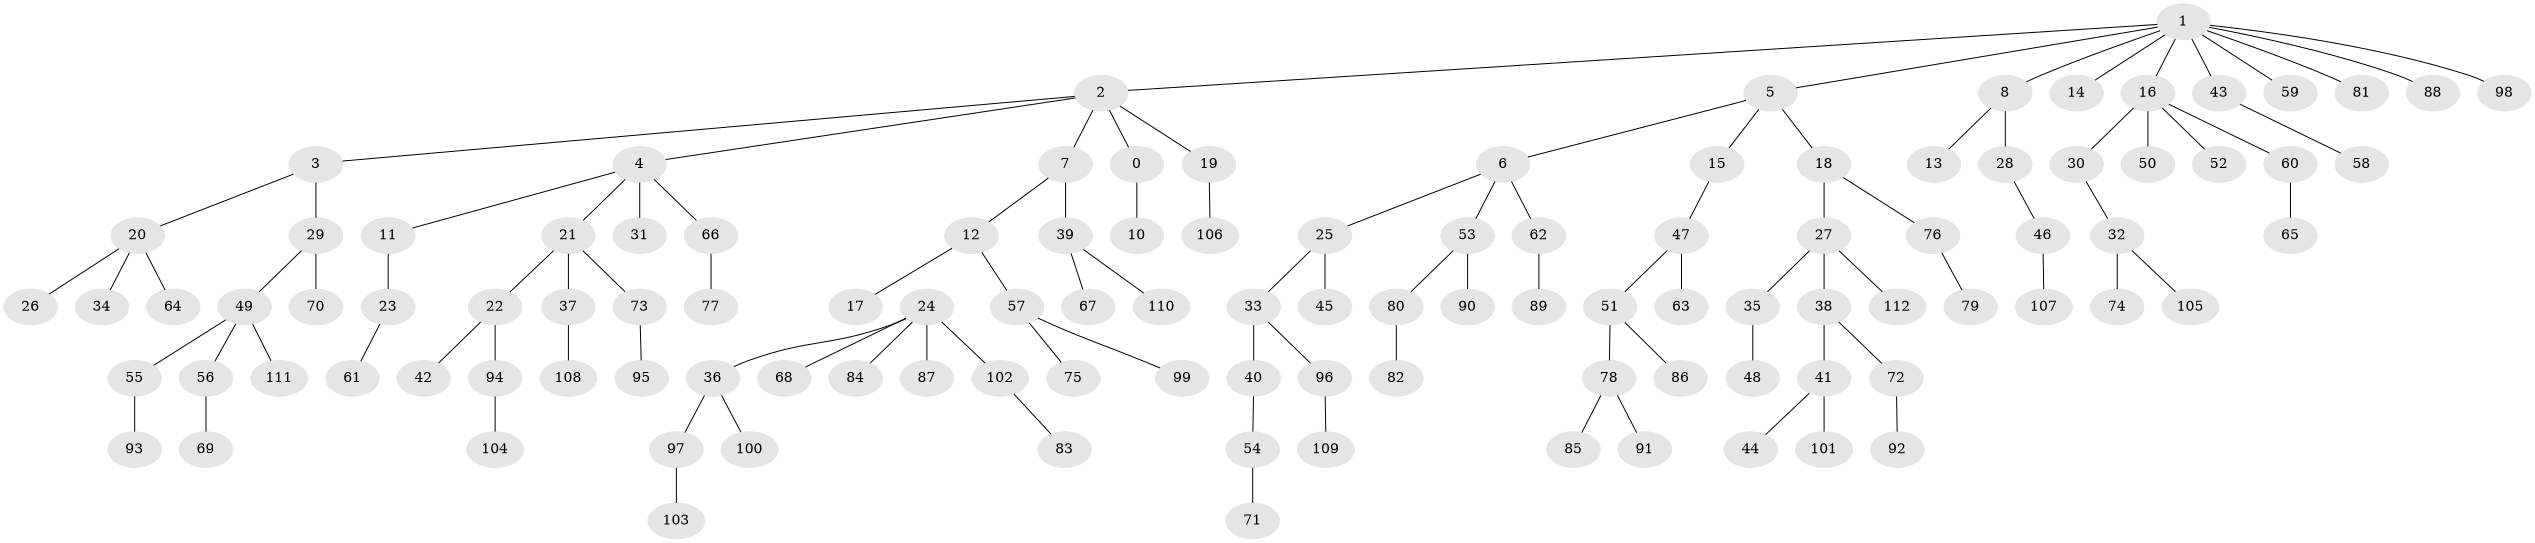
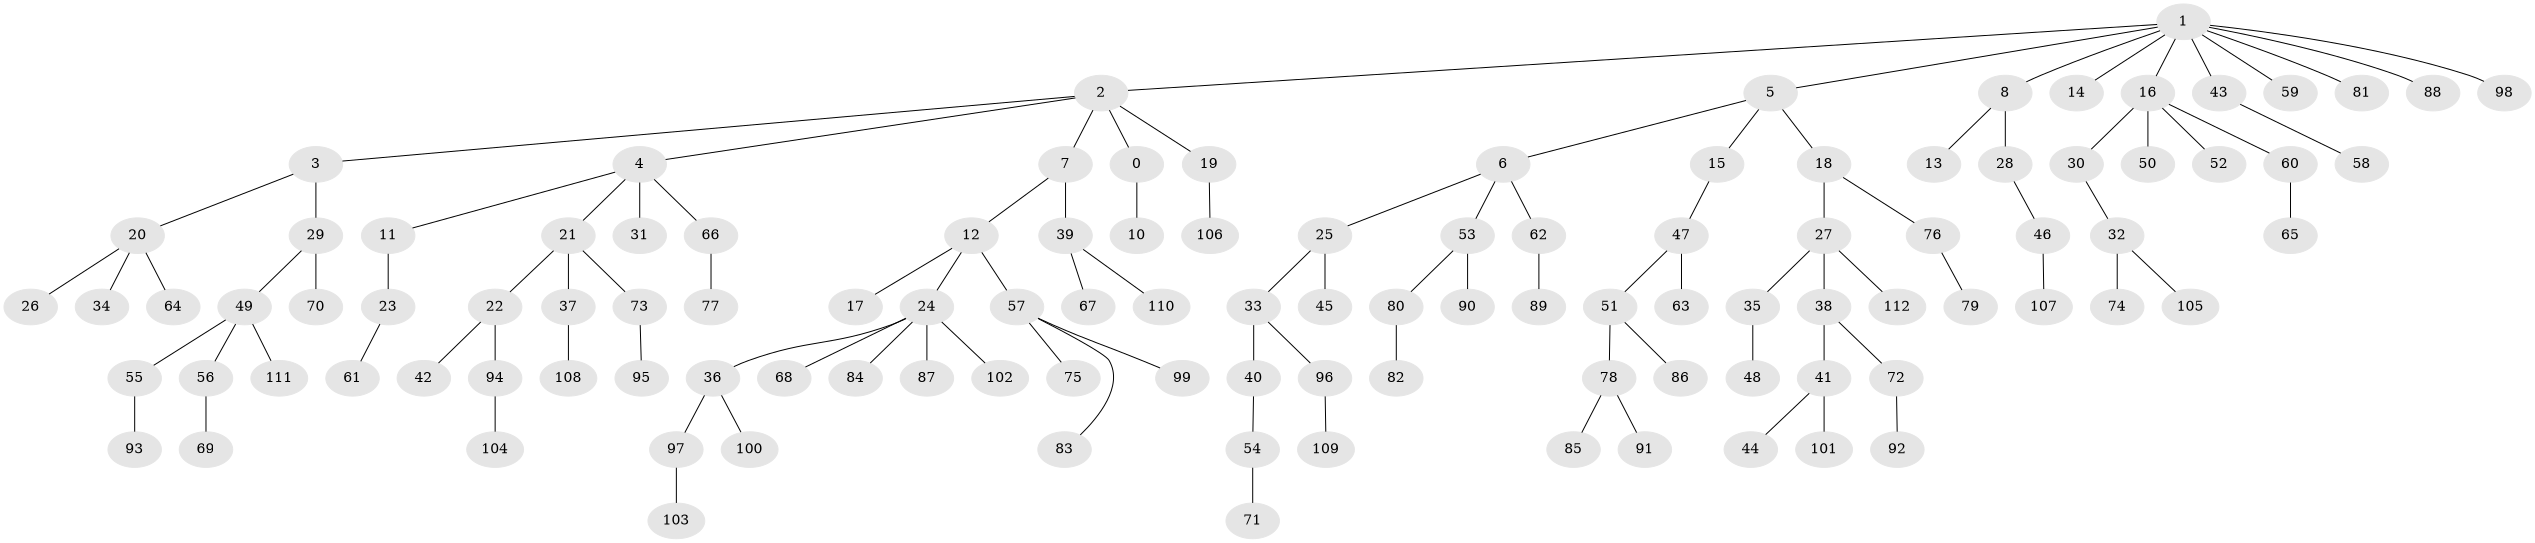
none -> (949, 271)
(1032, 414) -> (1110, 362)
